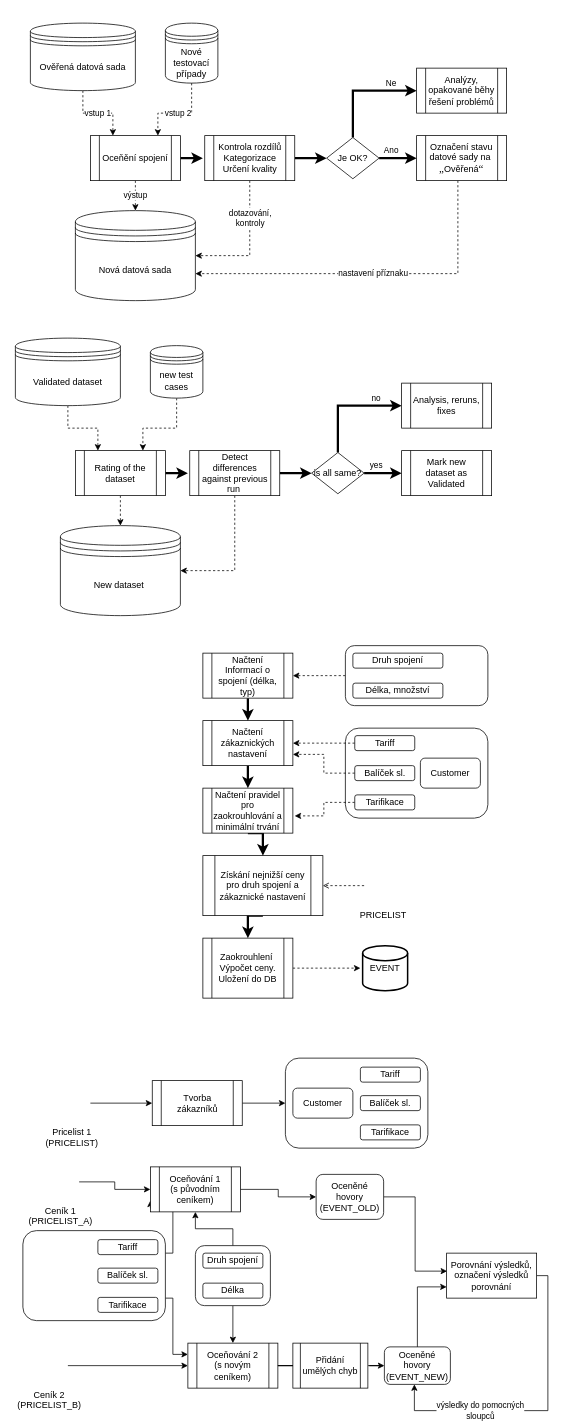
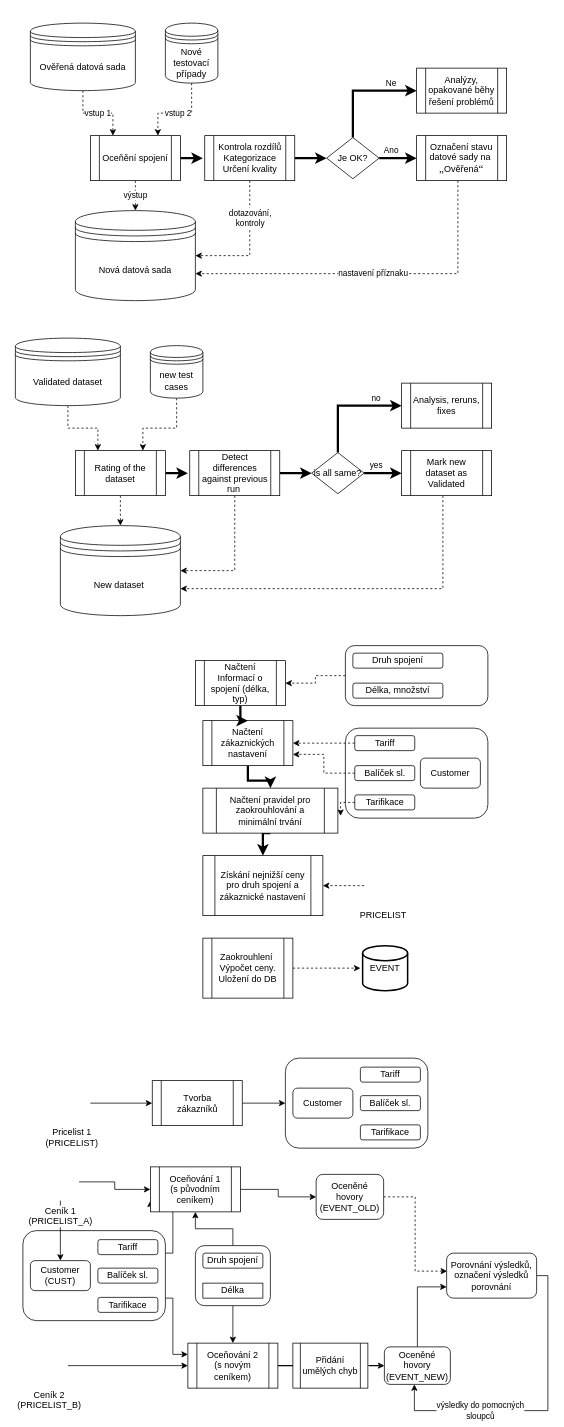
none -> (314, 588)
(248, 675) -> (240, 683)
(248, 810) -> (270, 810)
(328, 885) -> (329, 885)
(249, 915) -> none
(415, 1231) -> (415, 1231)
none -> (60, 1241)
none -> (60, 1275)
(492, 1275) -> (492, 1275)
(233, 1290) -> (233, 1290)
